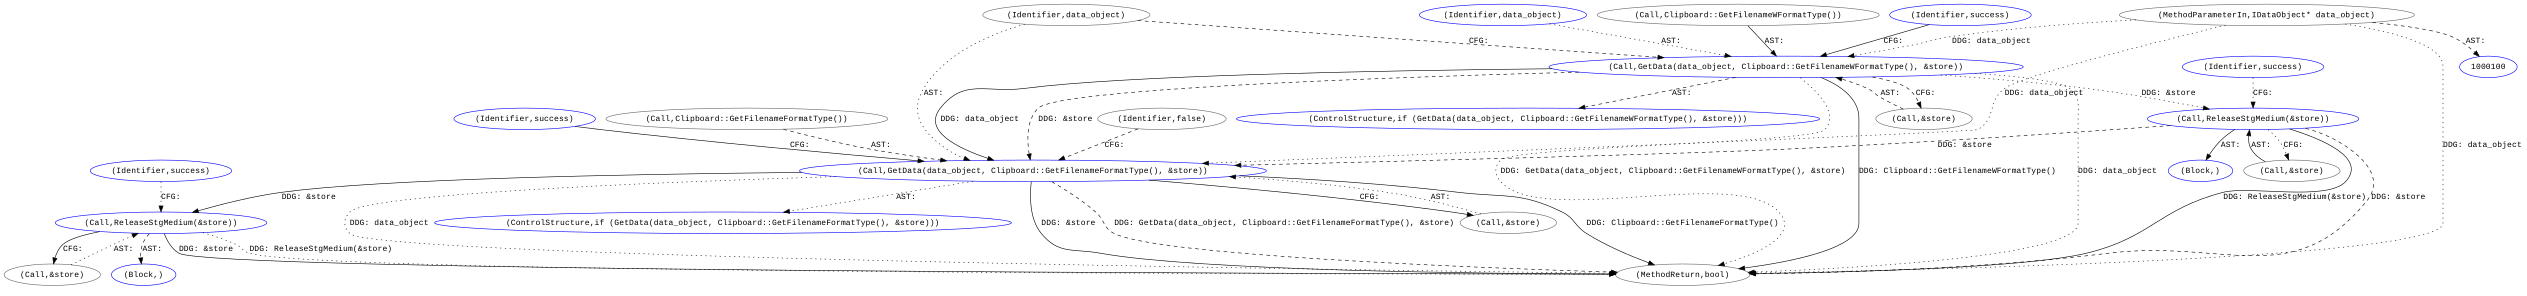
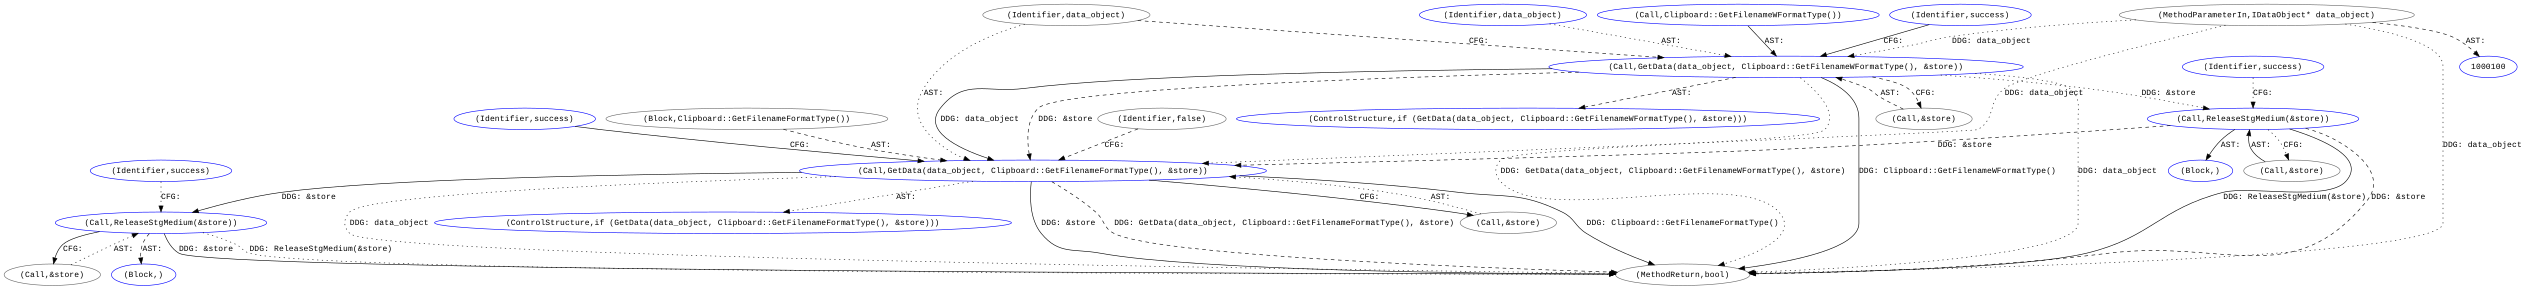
(1738, 15) -> (1738, 15)
(747, 119) -> (747, 119)
